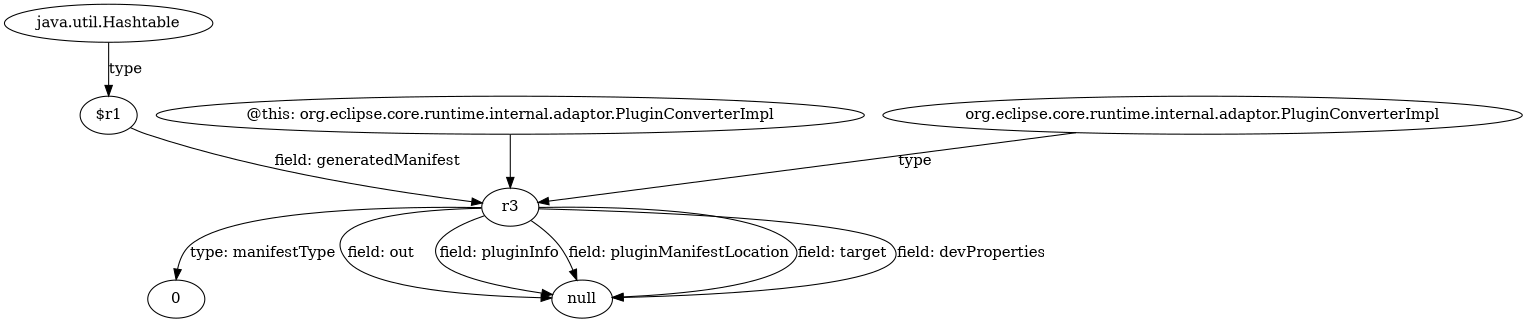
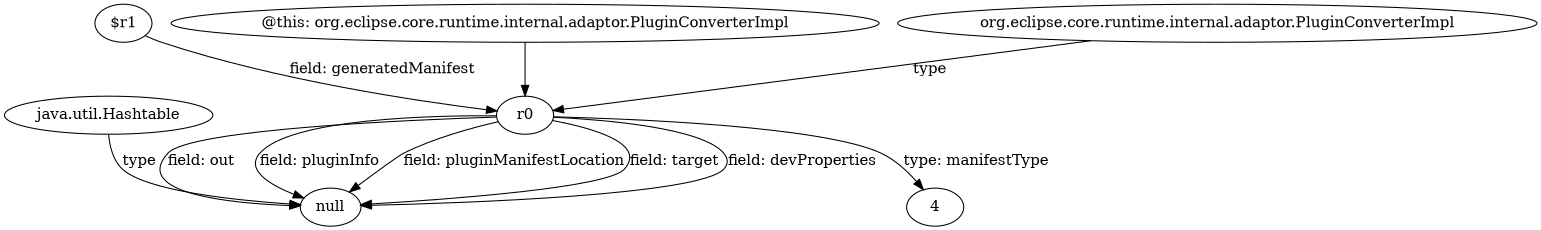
(109, 64) -> (159, 186)
(510, 207) -> (525, 115)
(176, 299) -> (935, 207)
